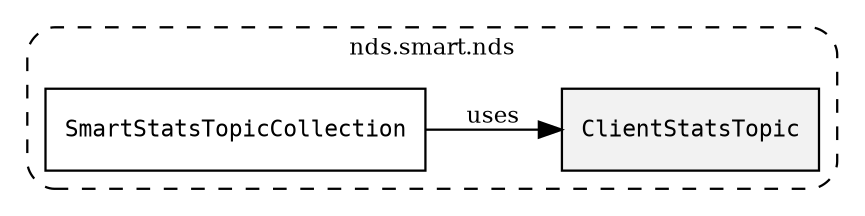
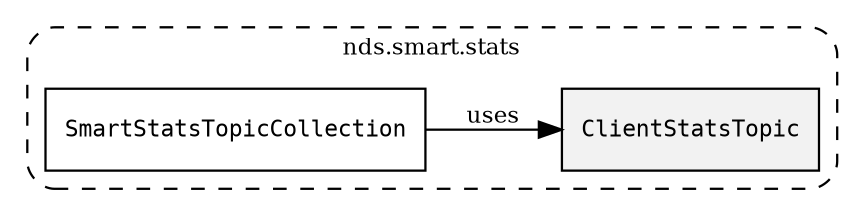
(432, 49) -> (432, 49)
